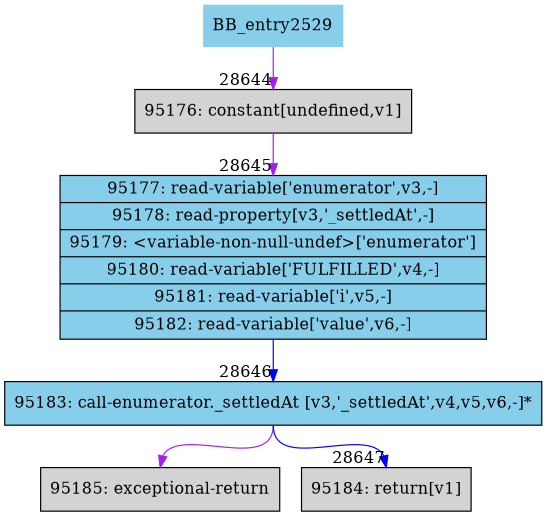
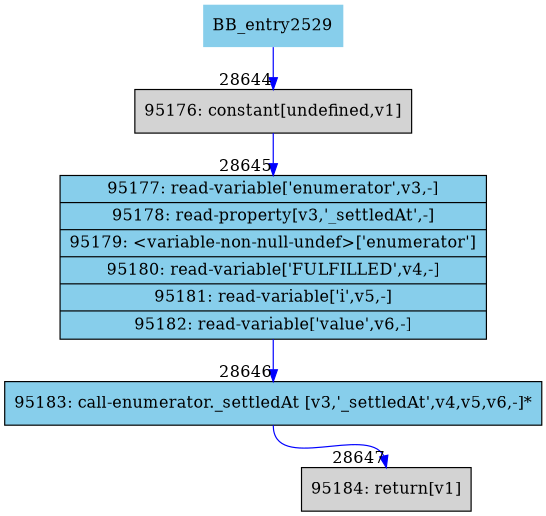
(273, 62) -> (273, 62)
(273, 148) -> (273, 148)
(160, 489) -> none
